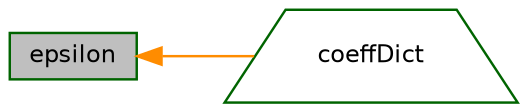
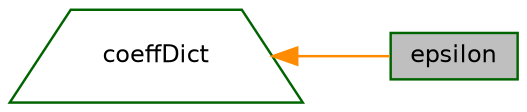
(208, 56) -> (344, 56)
